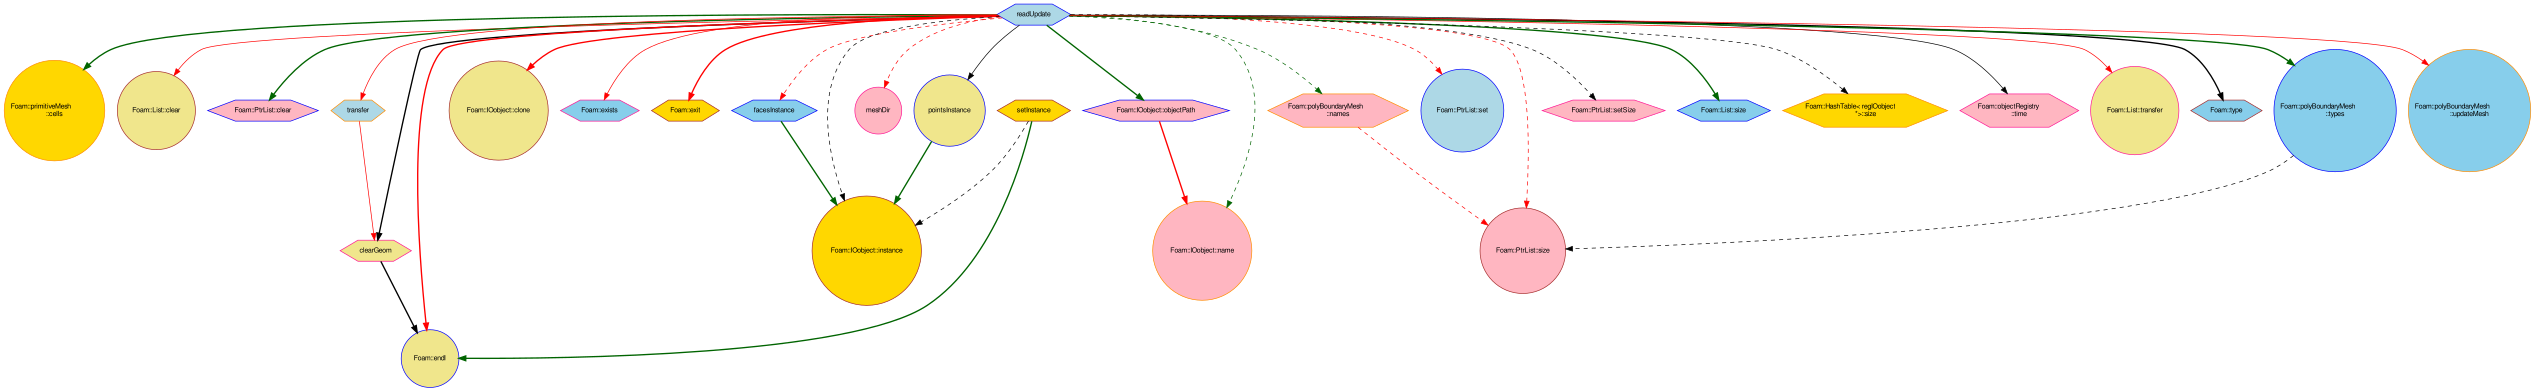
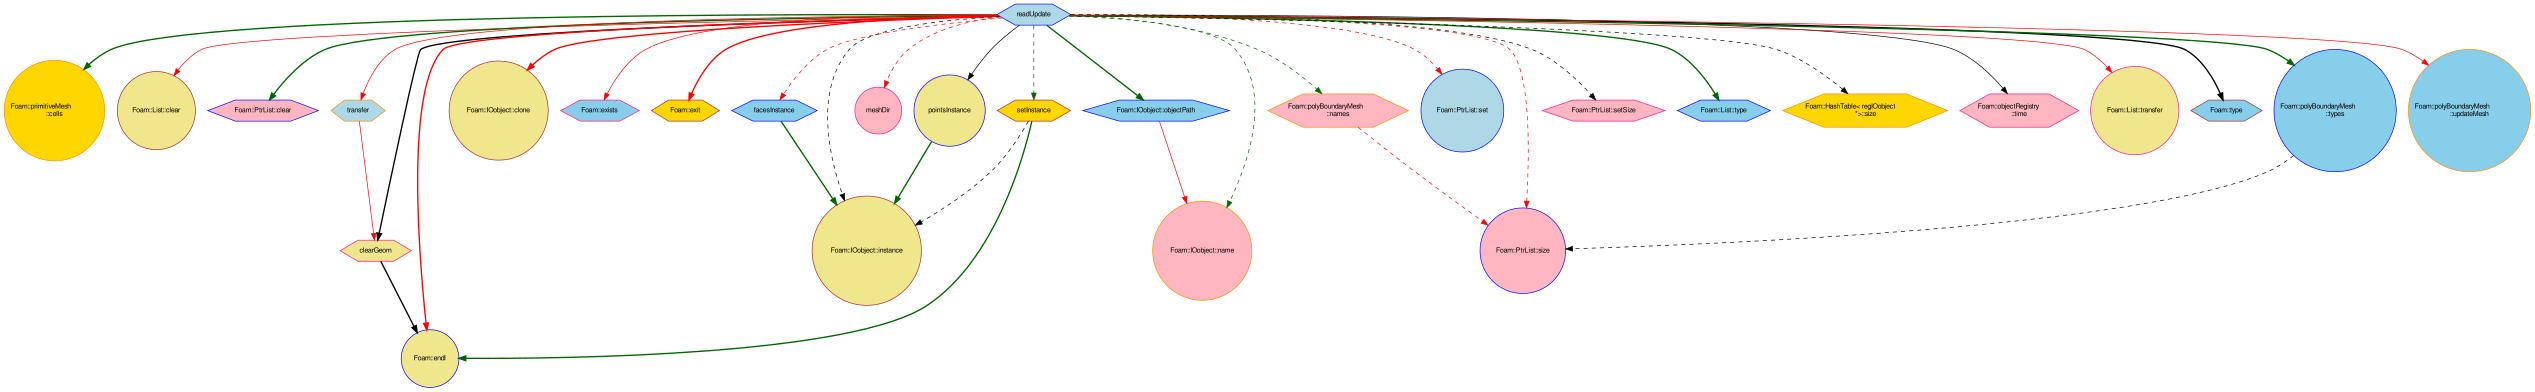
none -> (1034, 59)
(1156, 111) -> (1156, 111)
(1724, 111) -> (1724, 111)
(1172, 159) -> (1172, 159)
(867, 251) -> (867, 251)
(1523, 251) -> (1523, 251)
